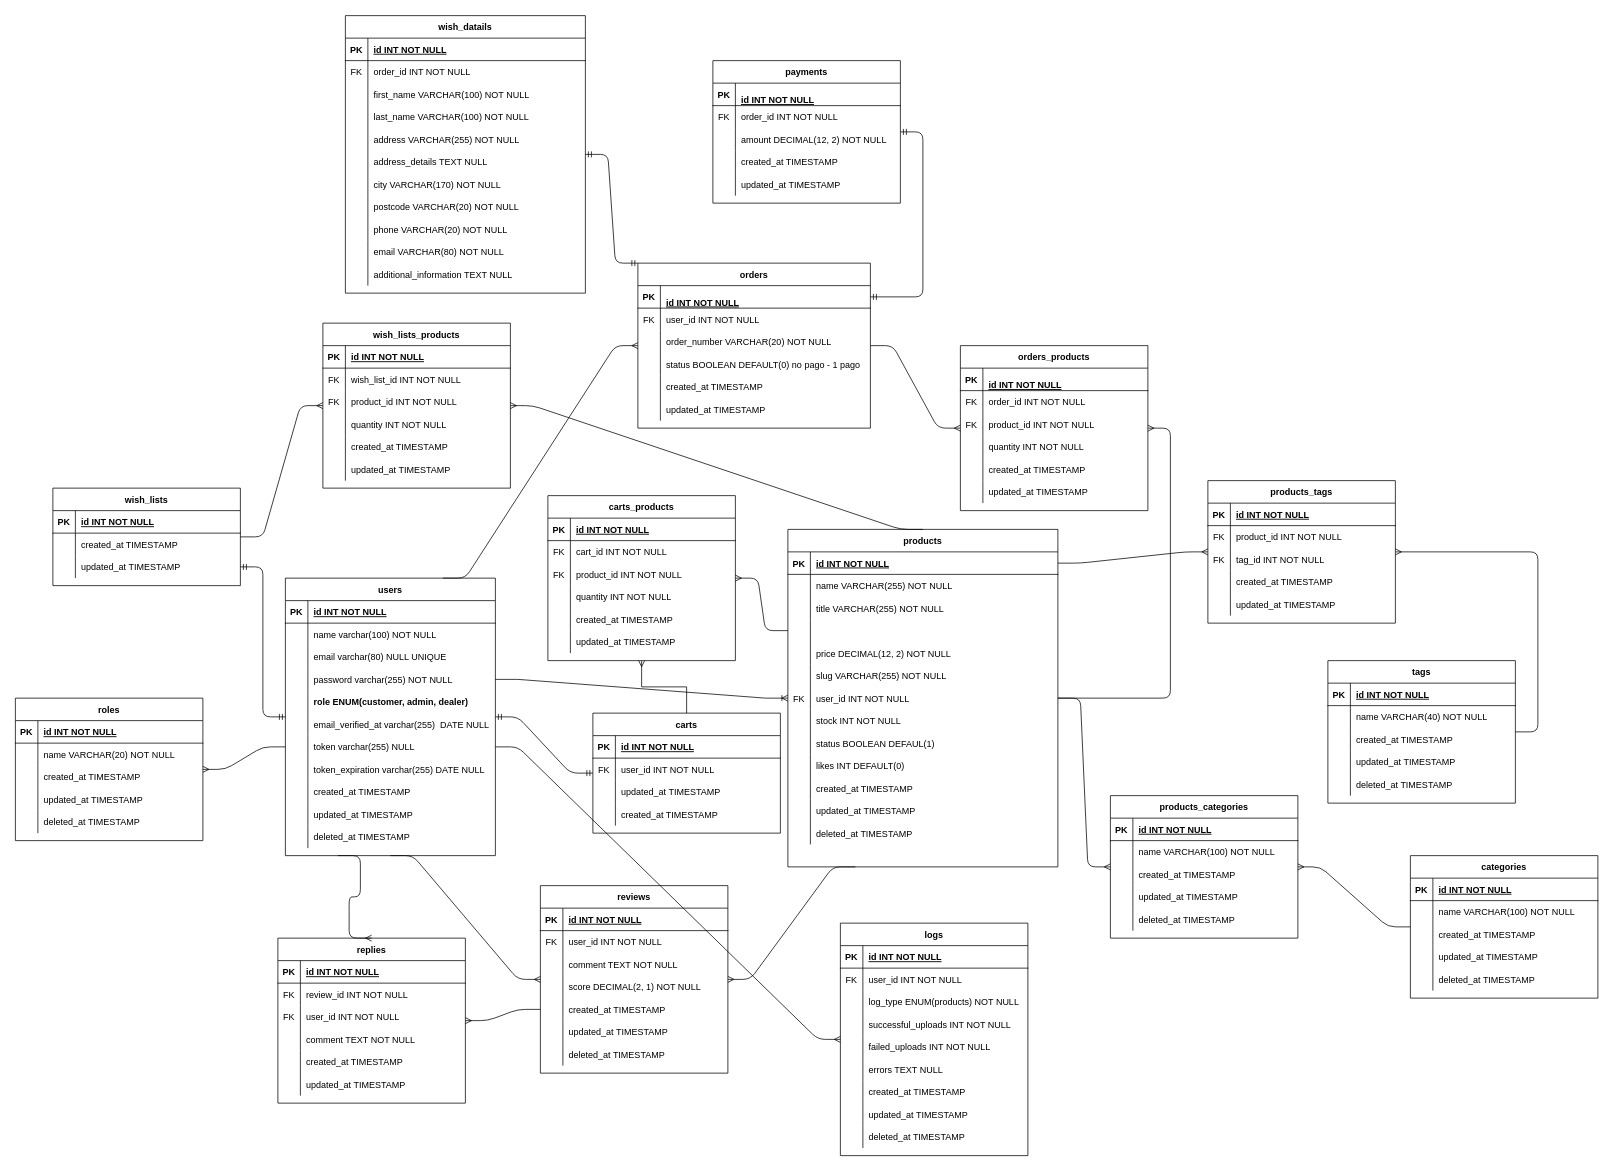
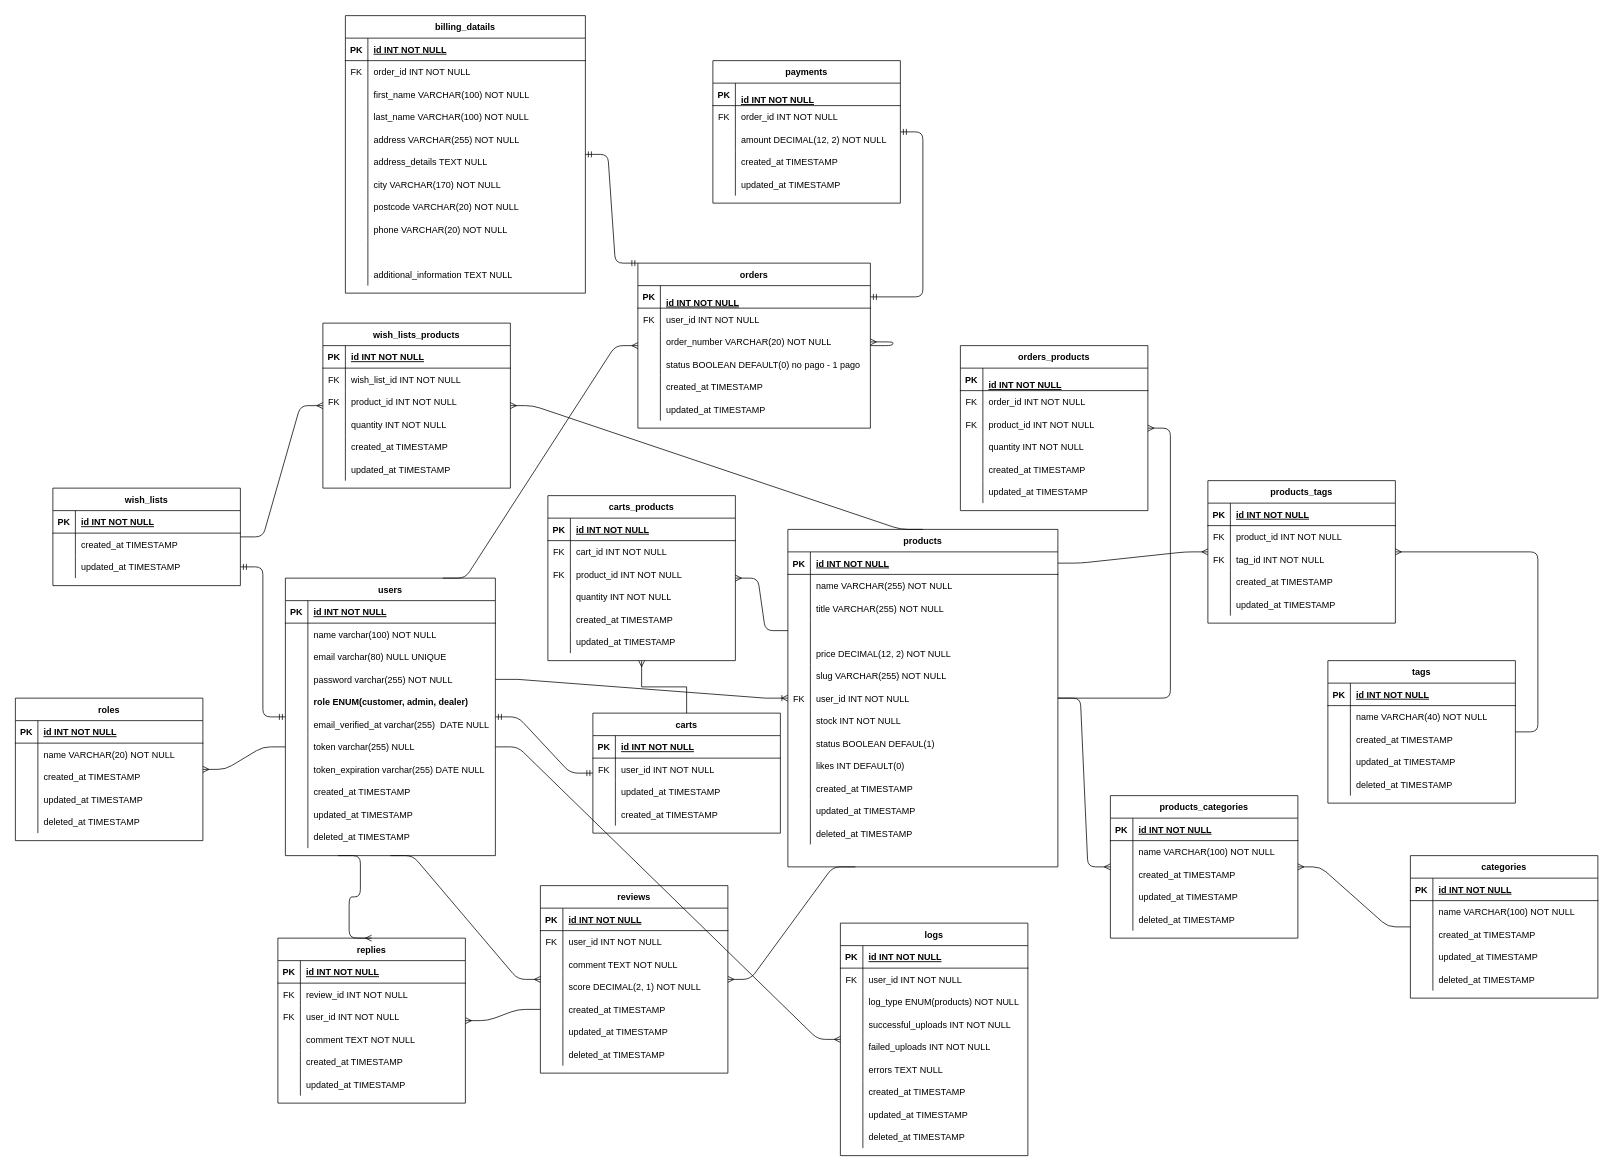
(465, 27) -> (465, 27)
(477, 252) -> none
(919, 393) -> (890, 342)
